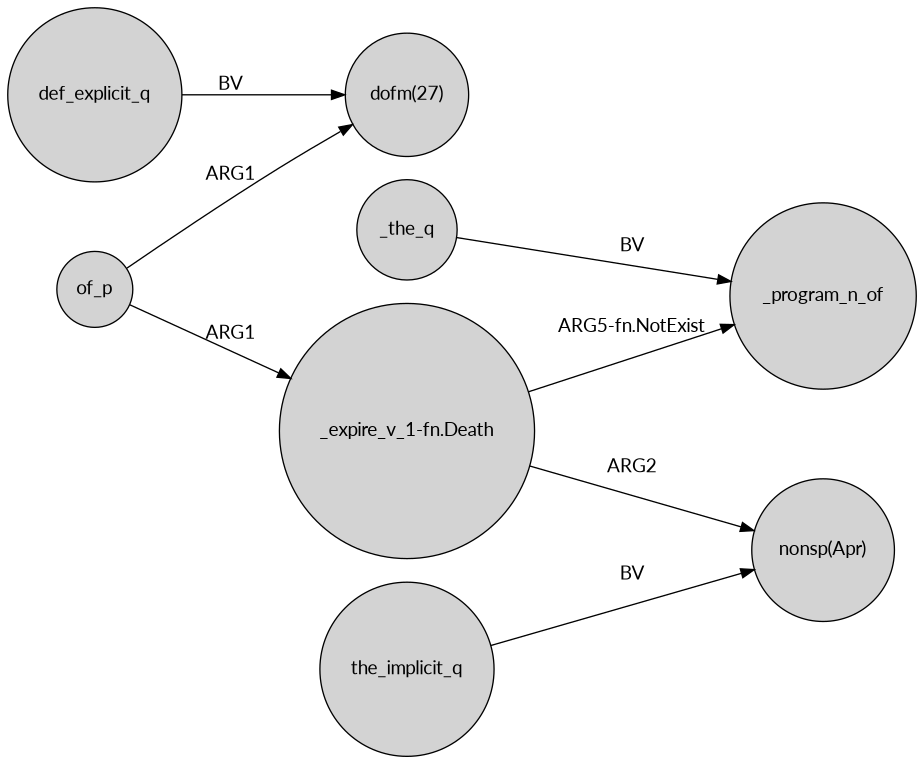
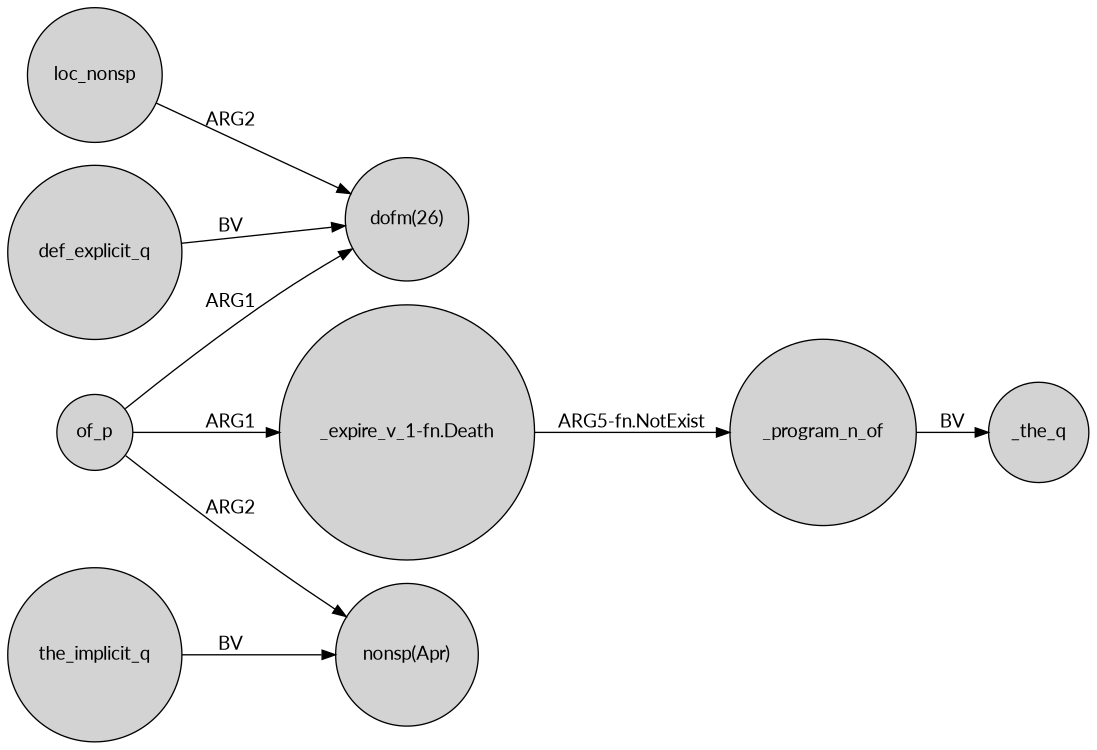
none -> (95, 75)
(407, 95) -> (407, 219)
(587, 258) -> (946, 432)
(635, 496) -> (229, 534)
